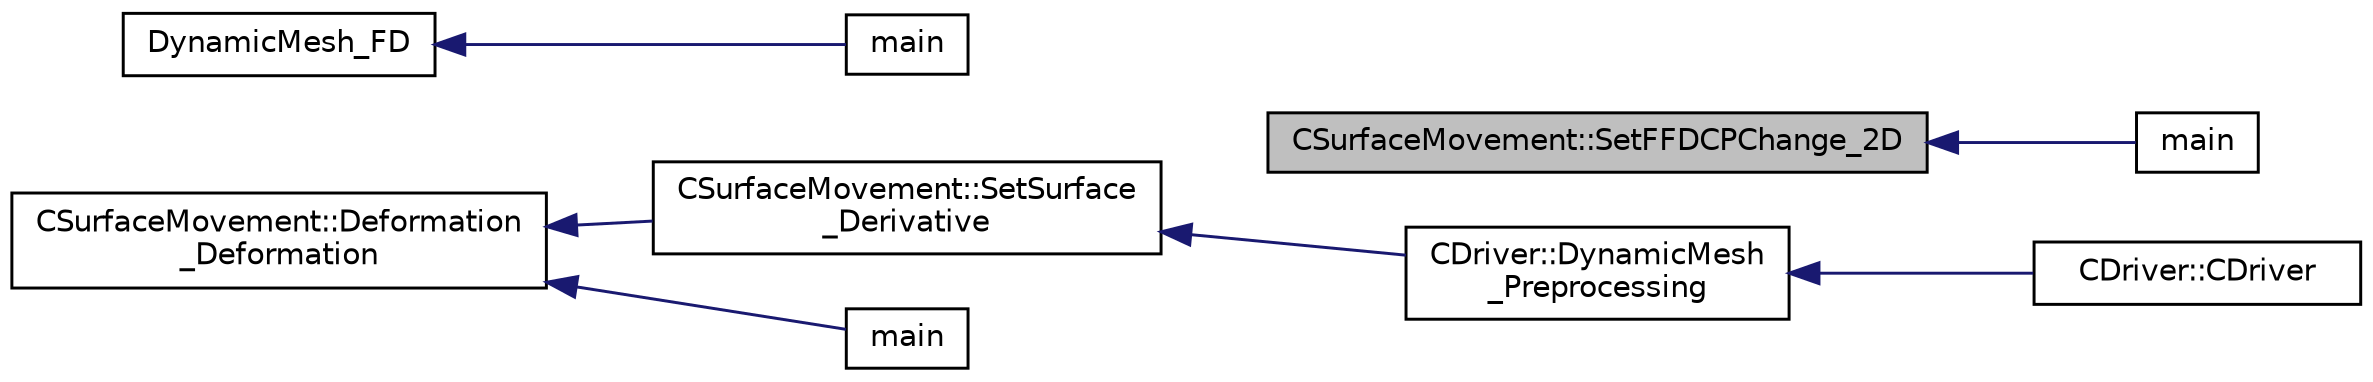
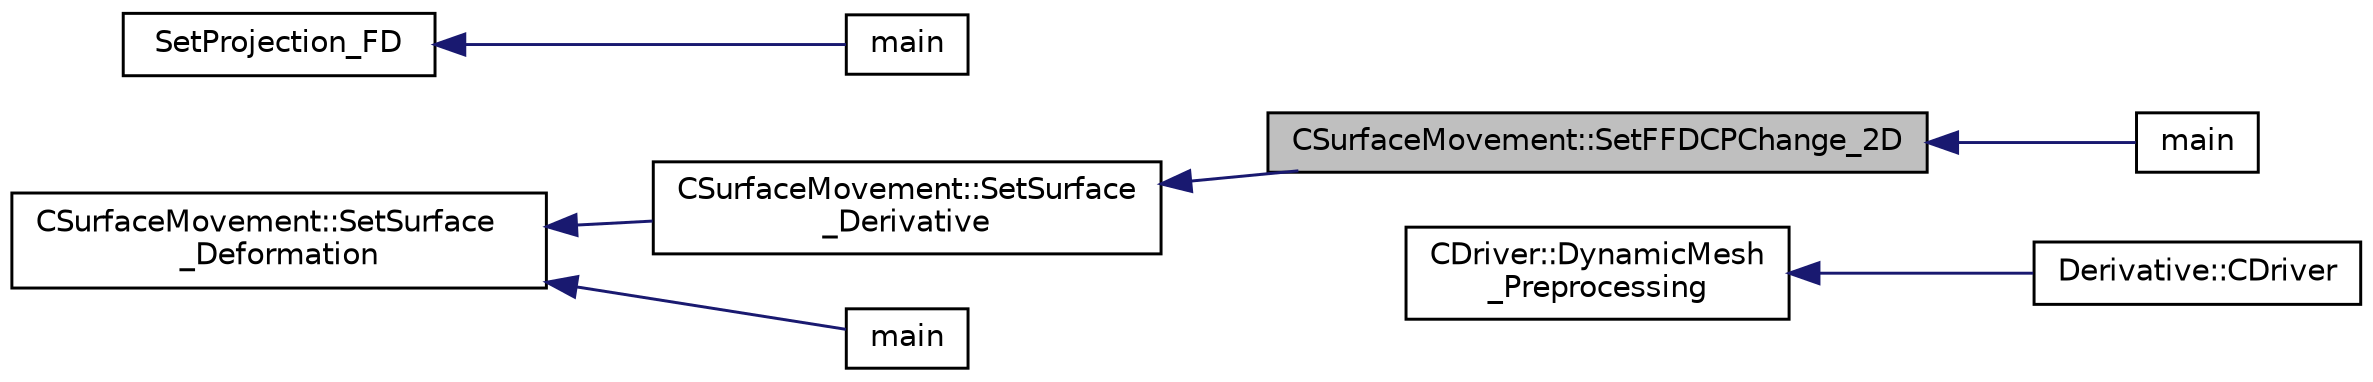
(279, 45) -> (279, 45)
(279, 241) -> (279, 241)
(1298, 245) -> (1245, 176)
(2197, 273) -> (2197, 273)
